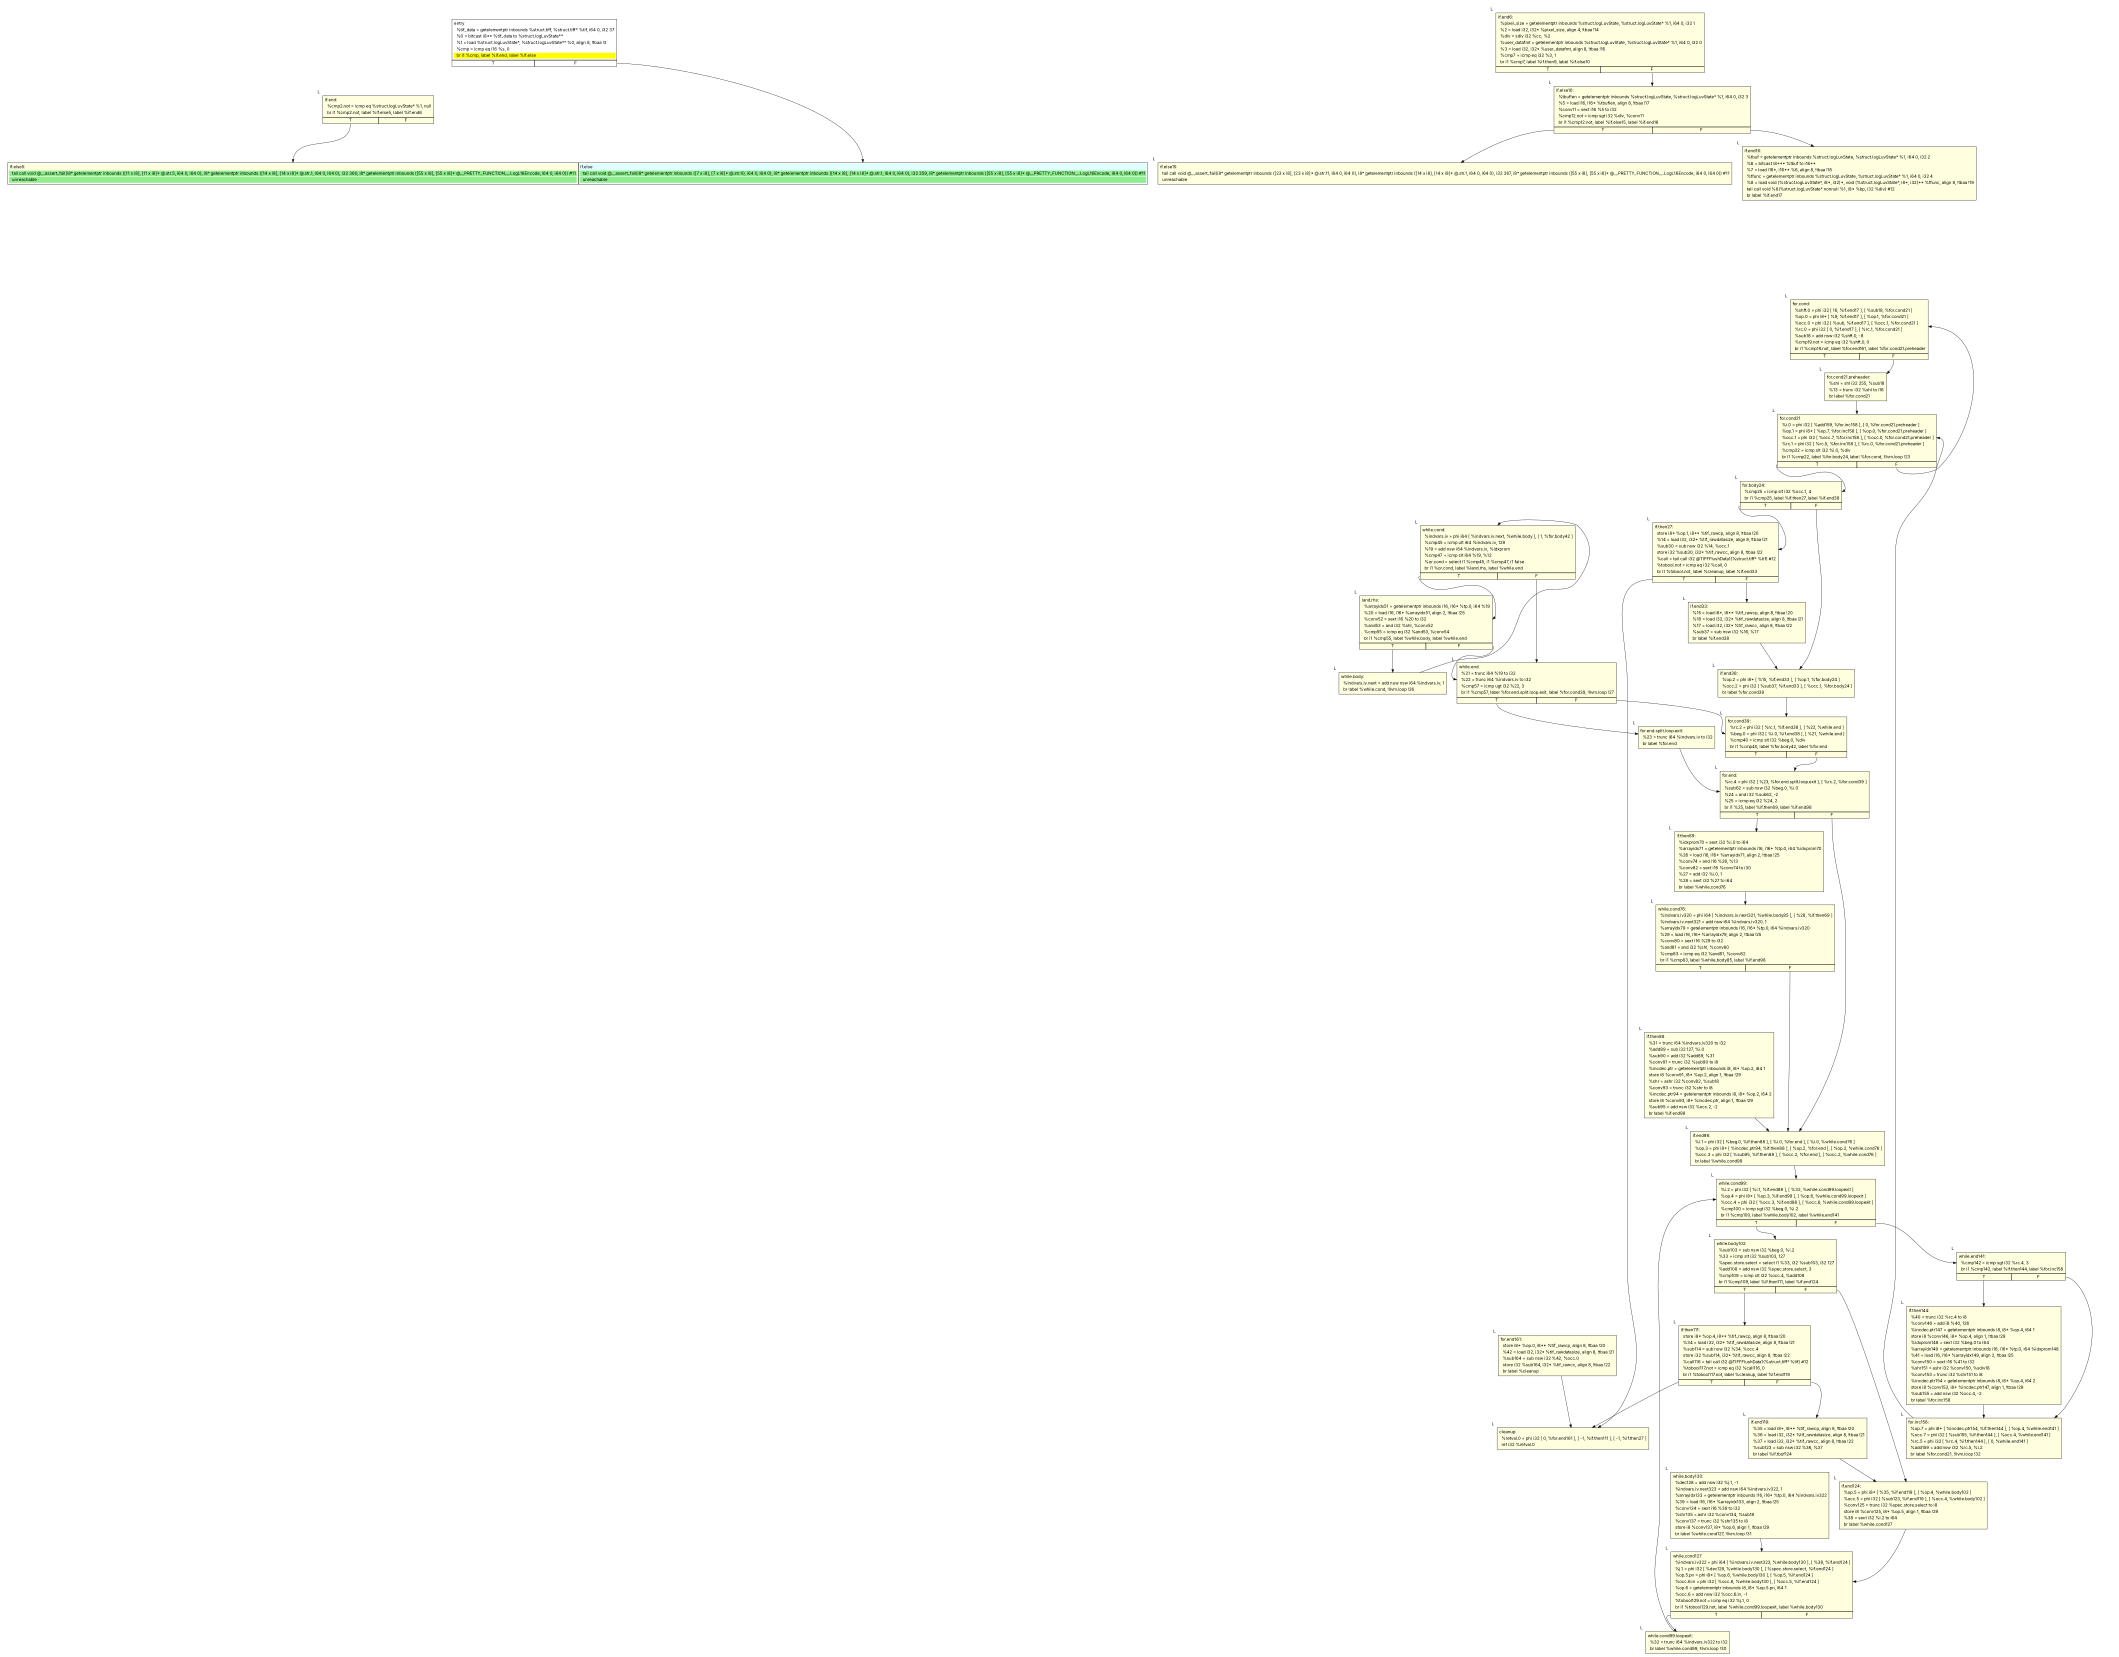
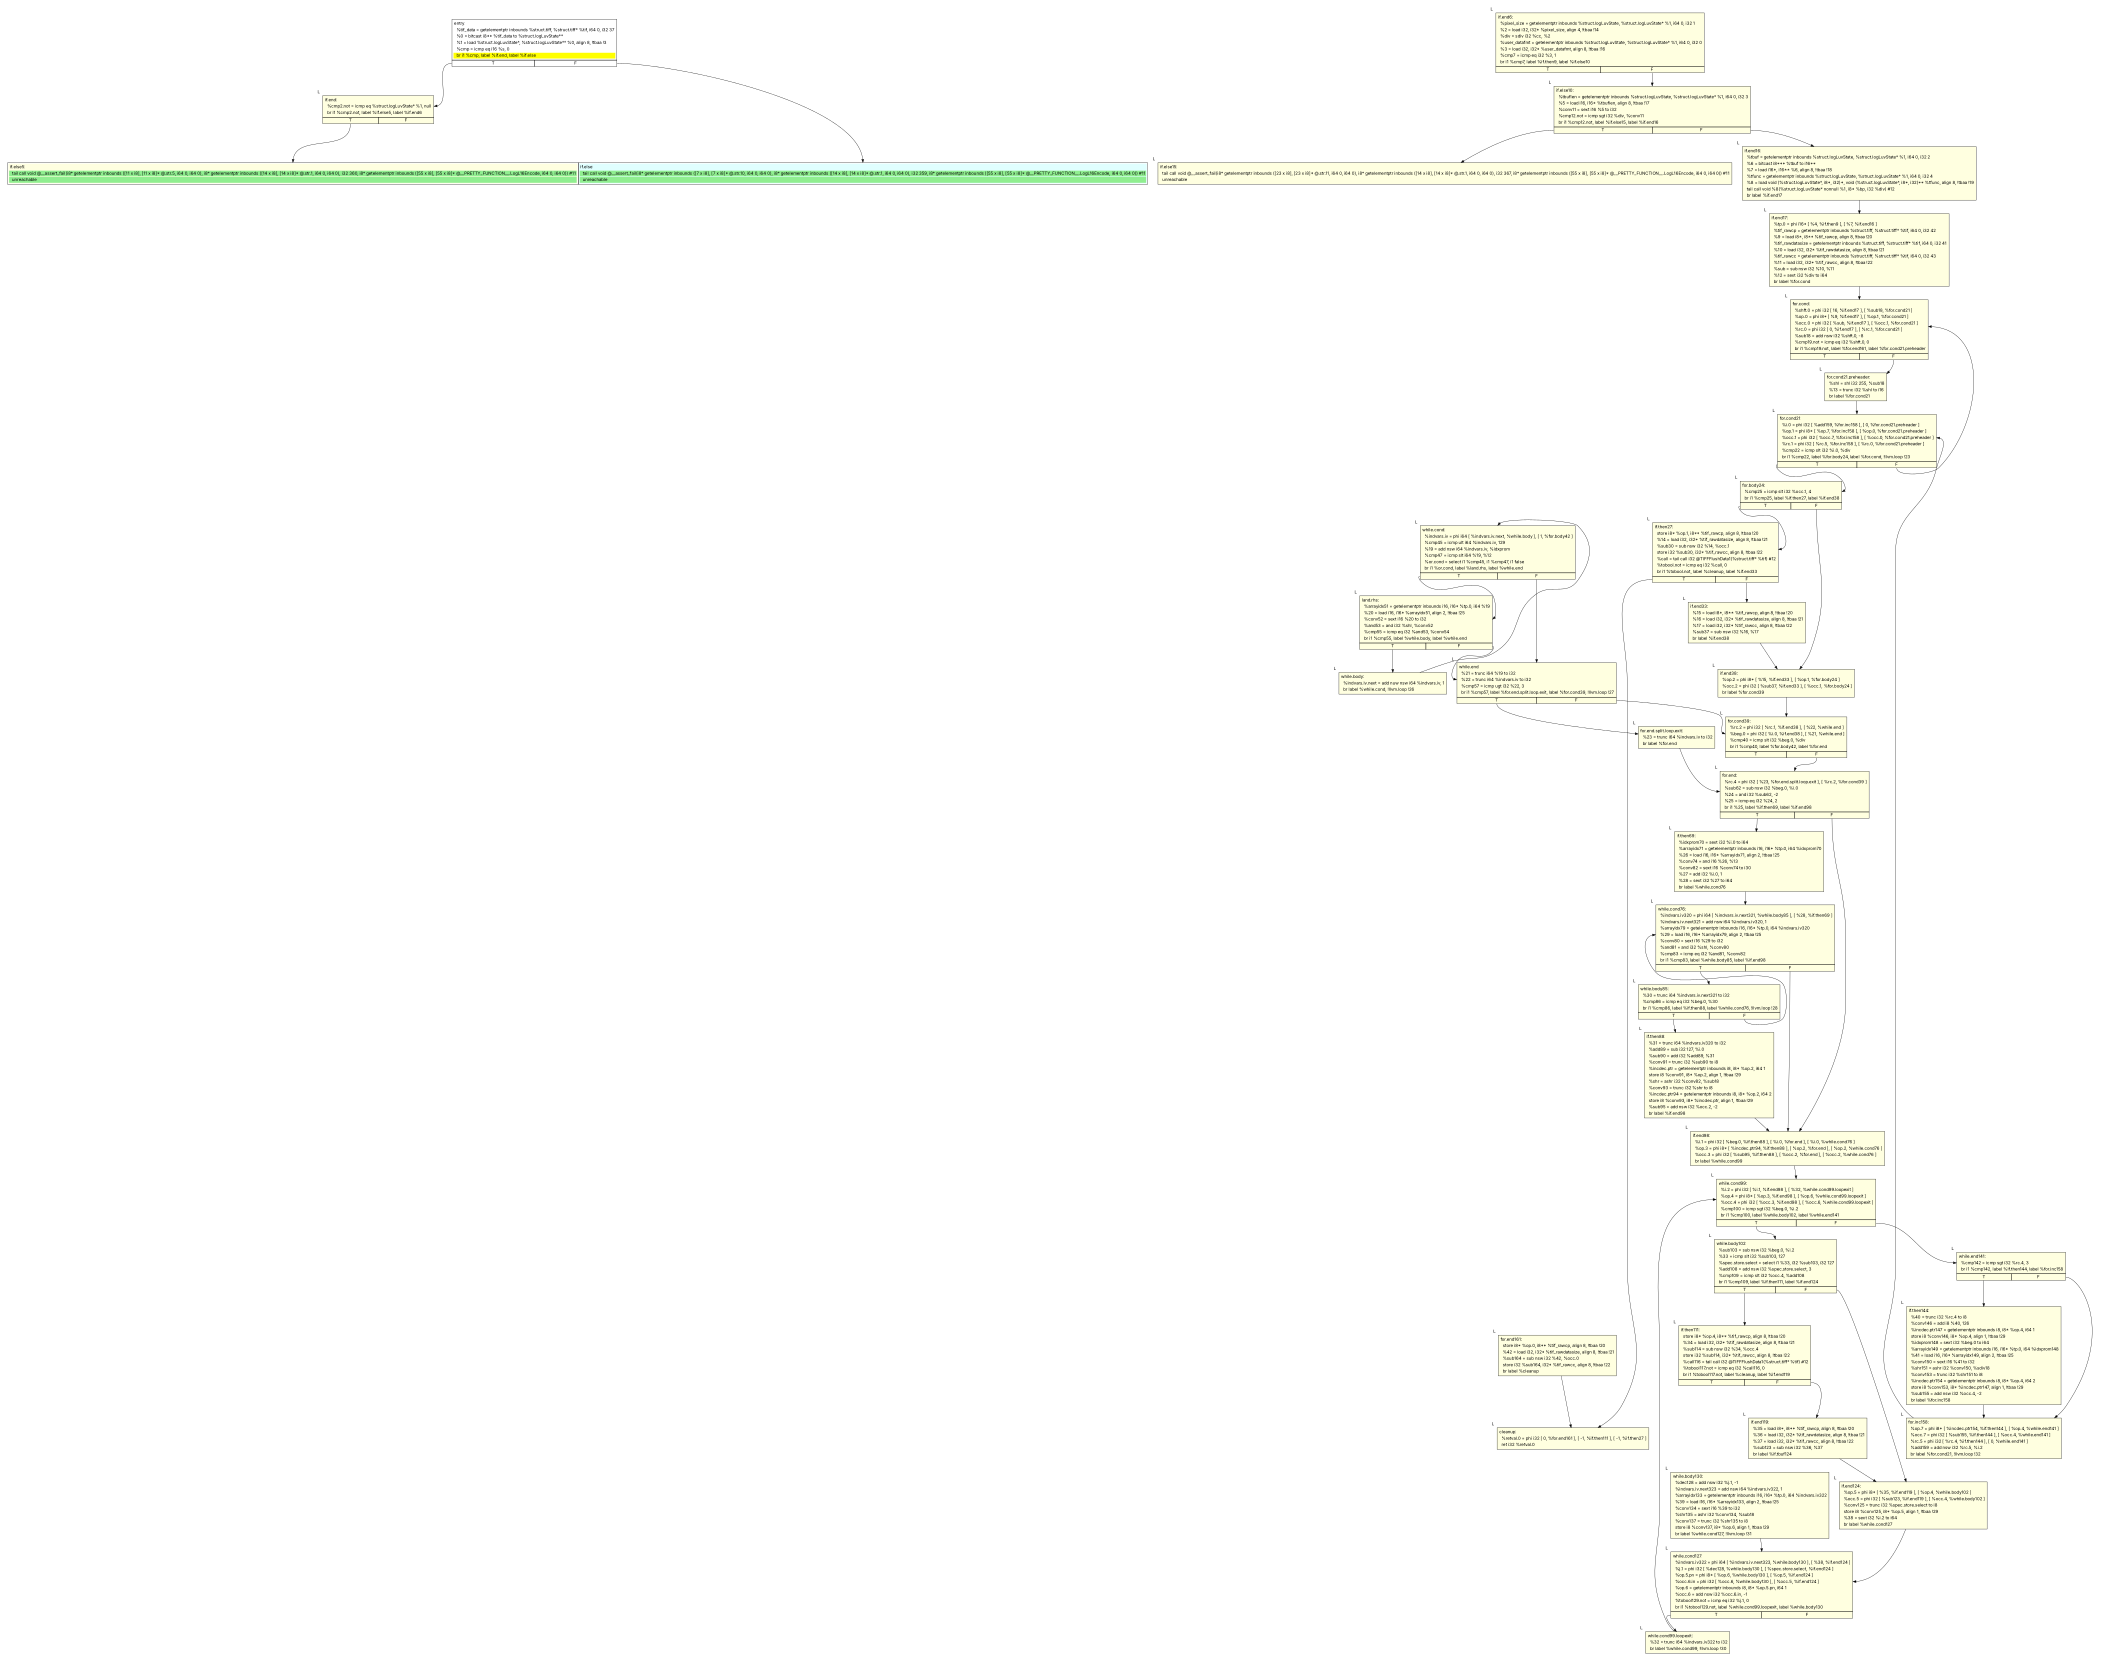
none -> (443, 83)
none -> (1859, 250)
none -> (1709, 1002)
(1636, 1403) -> none
